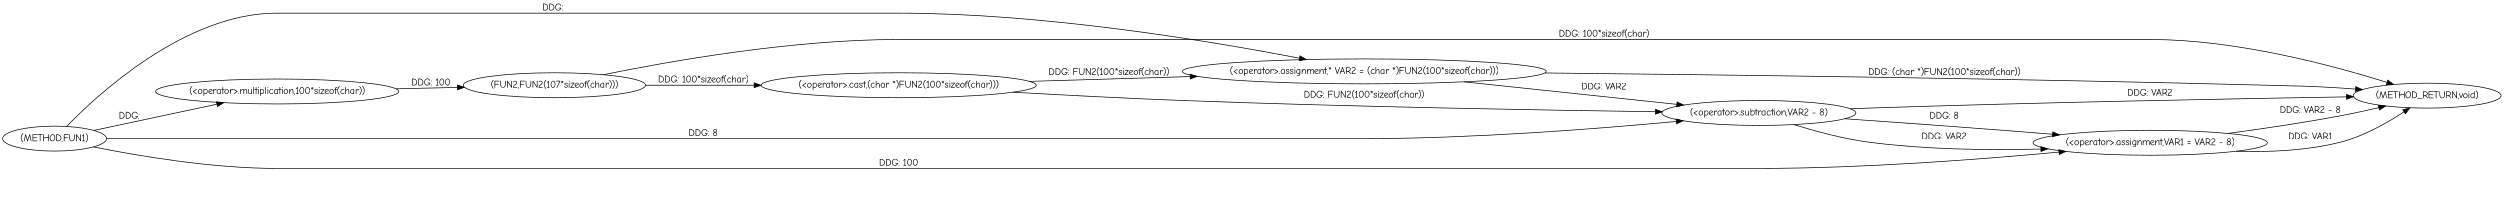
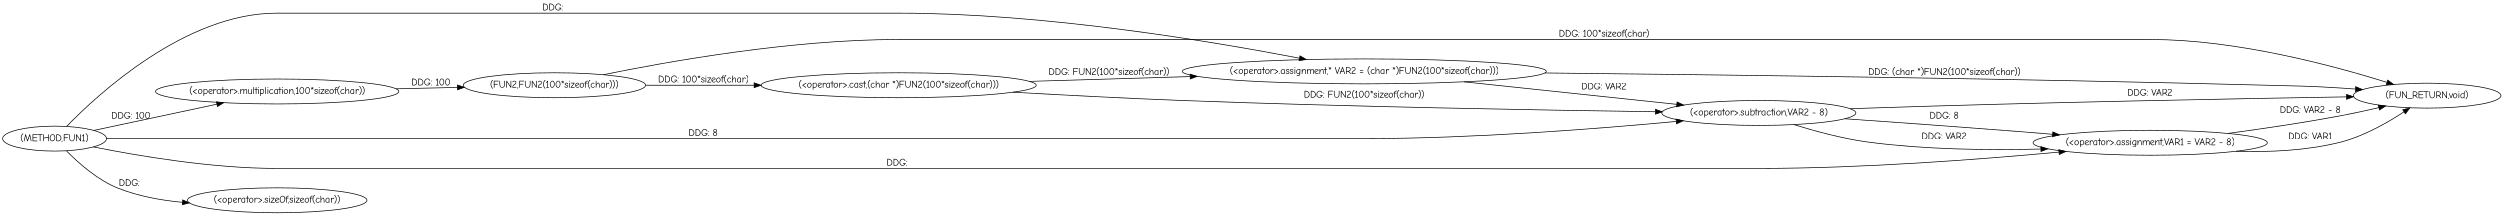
(554, 85) -> (554, 85)
(2427, 96) -> (2427, 96)
(131, 116) -> (131, 116)
(899, 163) -> (899, 163)
none -> (277, 200)
